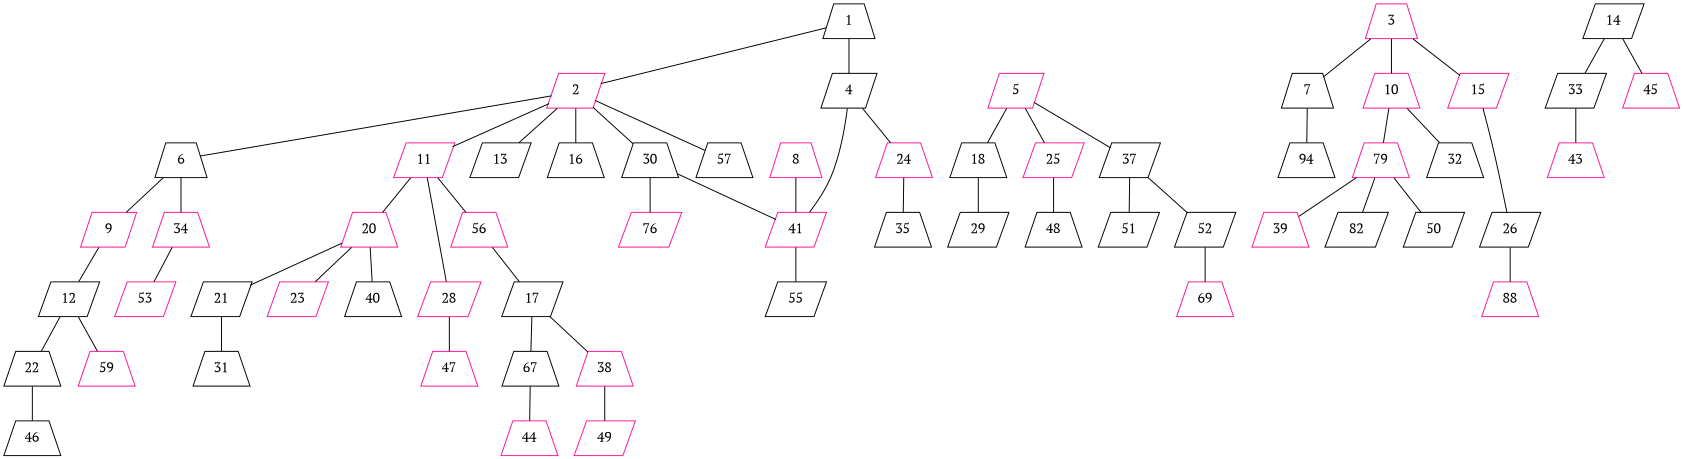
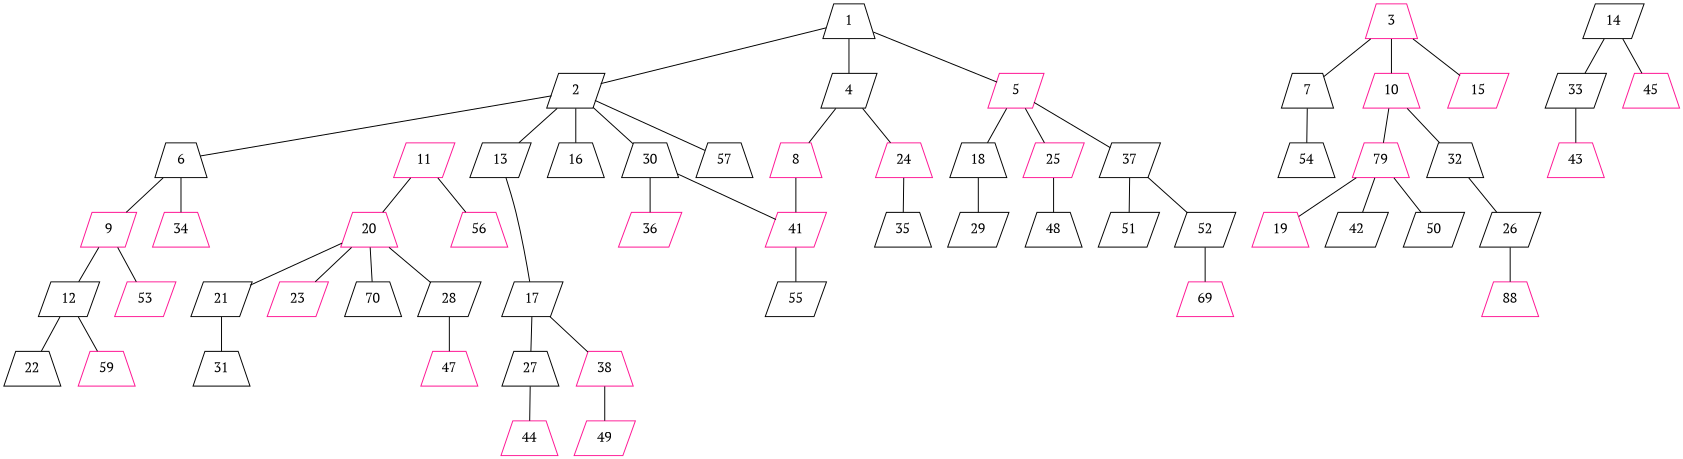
none -> (935, 57)
(576, 91) -> (576, 91)
(501, 125) -> none
(1307, 160) -> (1307, 160)
(1496, 160) -> (1483, 195)
(836, 163) -> (822, 126)
(437, 230) -> (410, 265)
(650, 230) -> (650, 230)
(1280, 230) -> (1280, 230)
(1357, 230) -> (1357, 230)
(163, 265) -> (127, 265)
(506, 265) -> (520, 229)
(373, 299) -> (373, 299)
(449, 299) -> (449, 299)
(530, 369) -> (530, 369)
(32, 438) -> none
